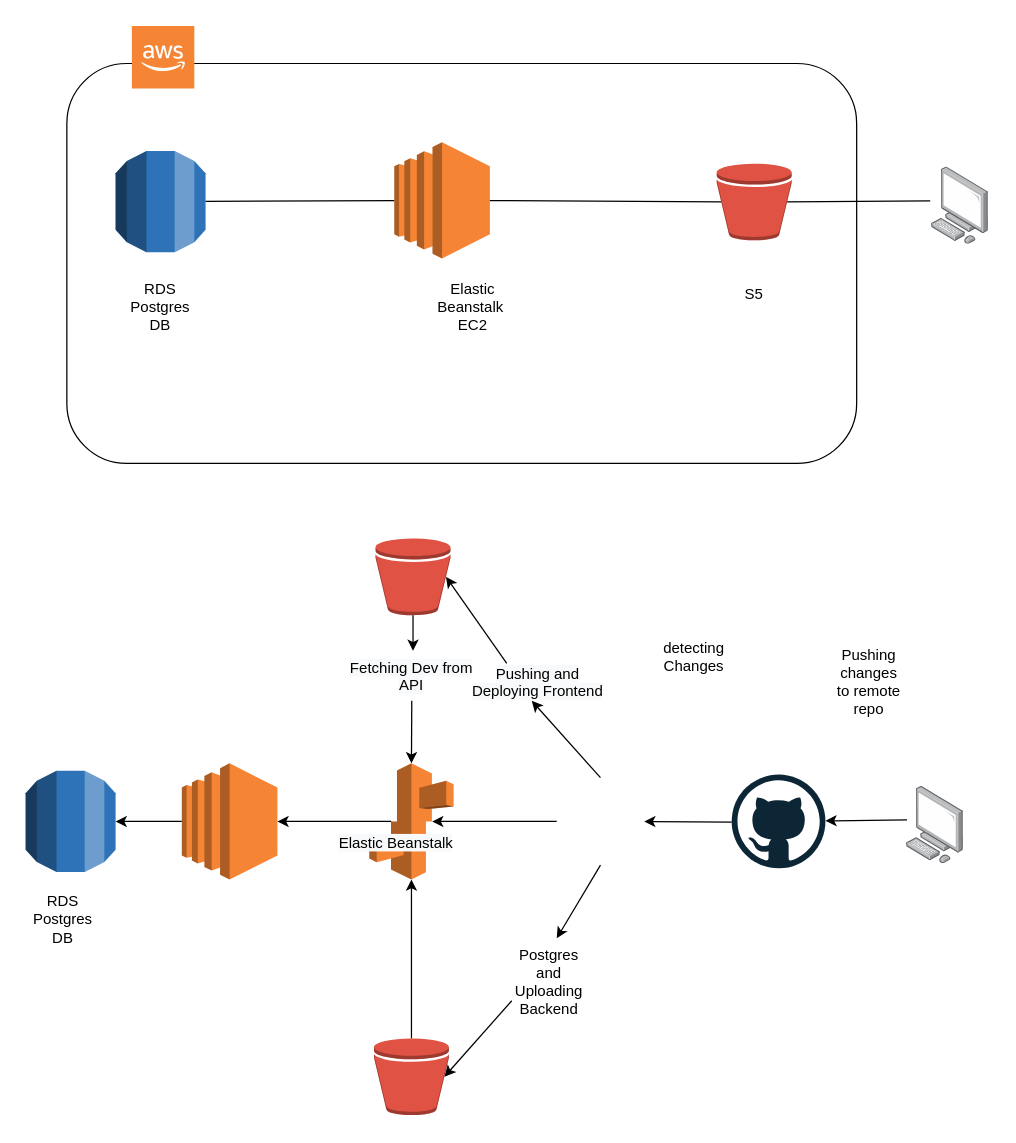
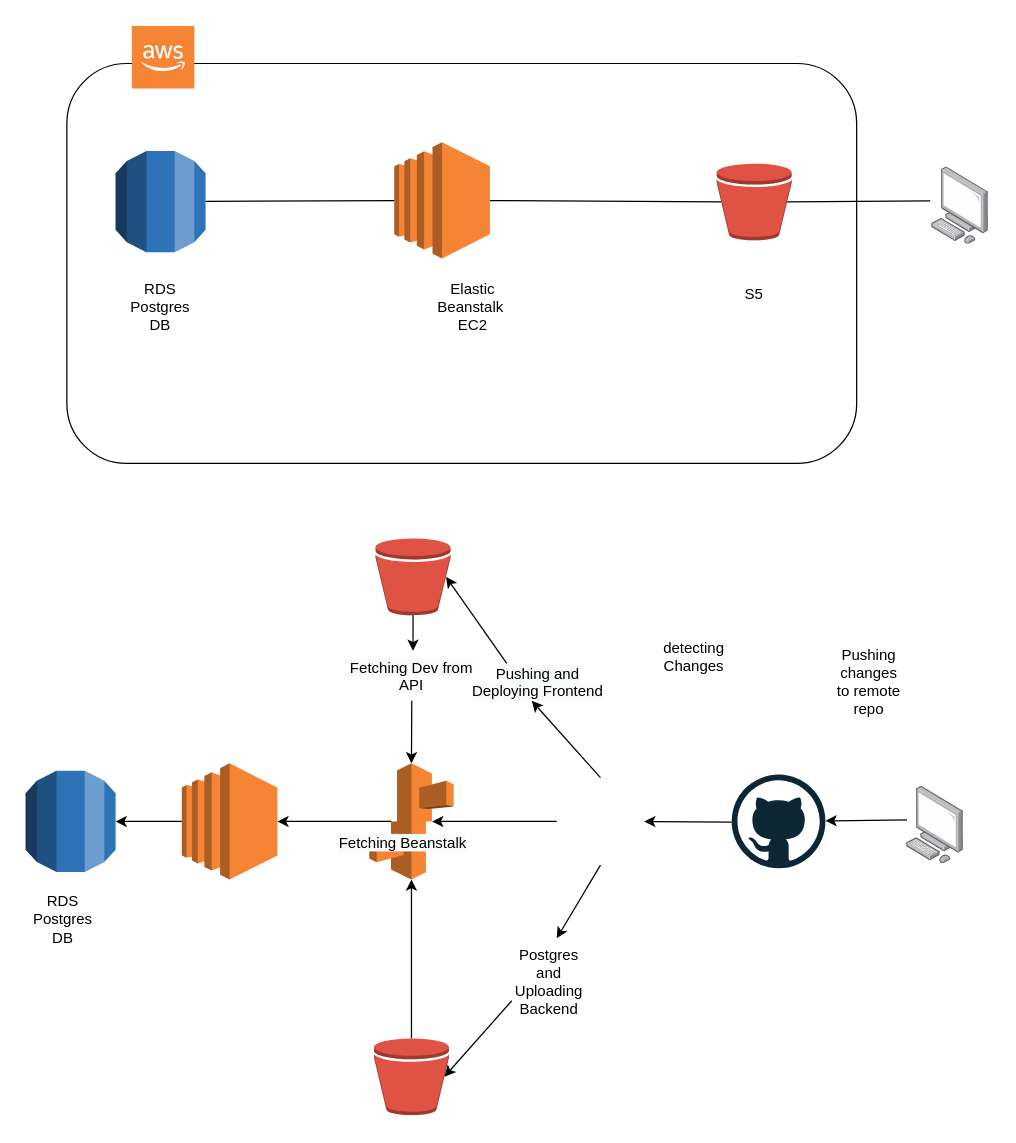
(403, 843) -> (409, 843)
